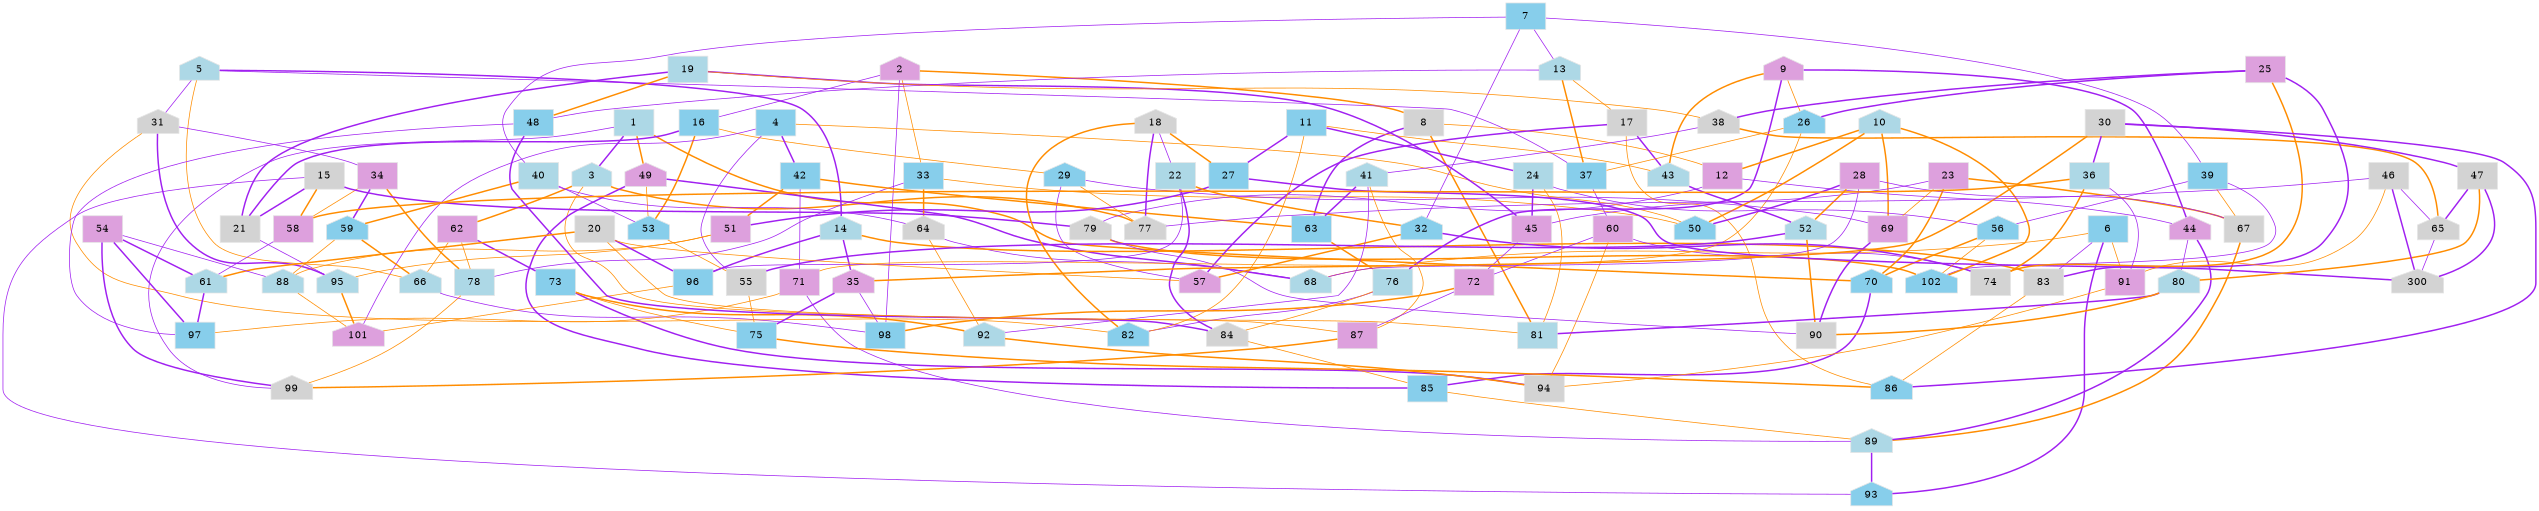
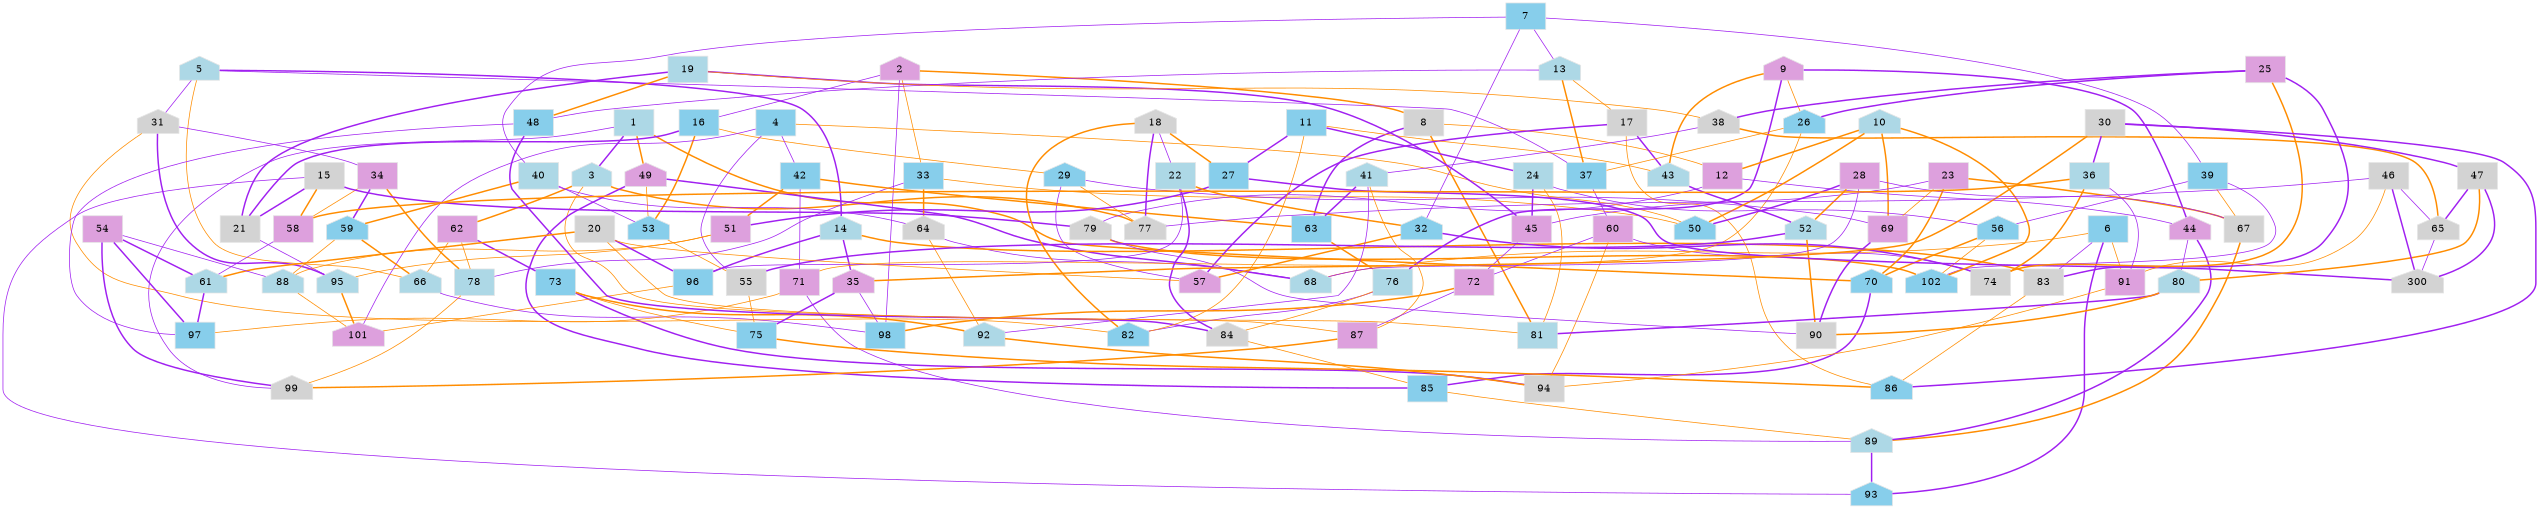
(788, 149) -> (788, 149)
